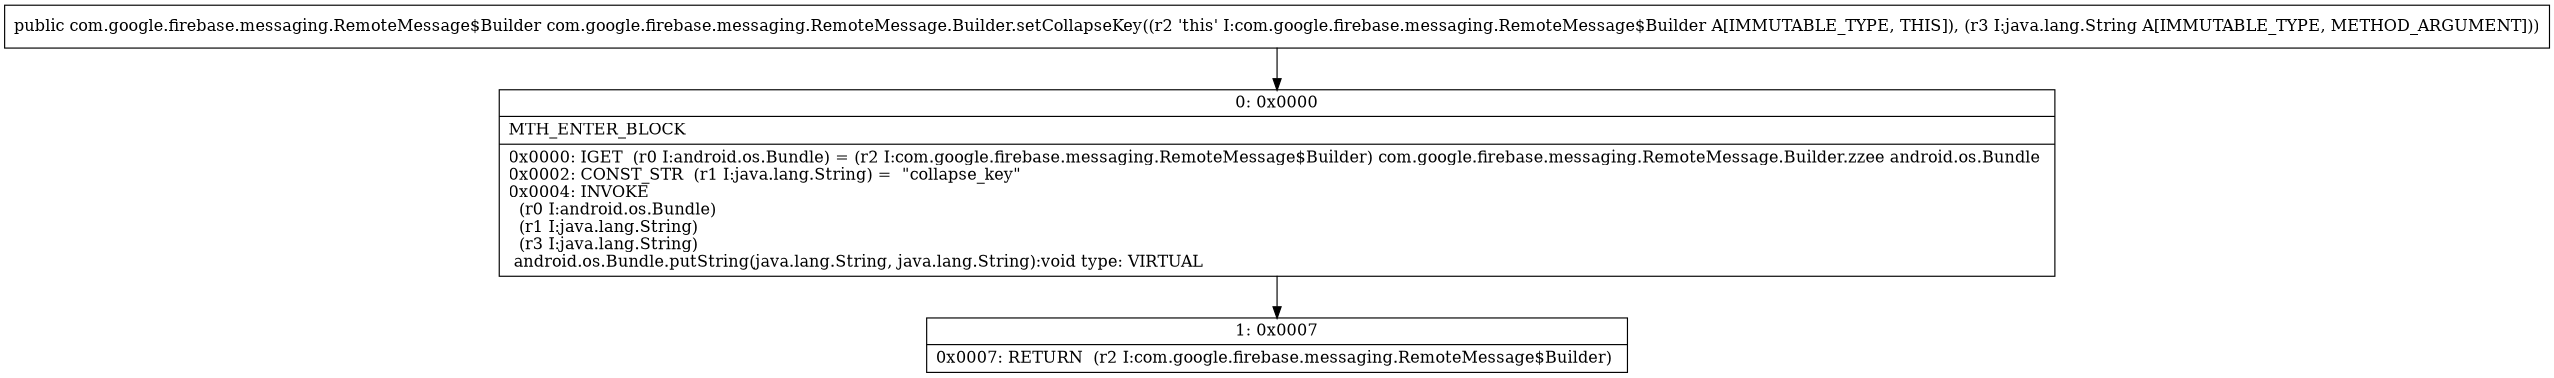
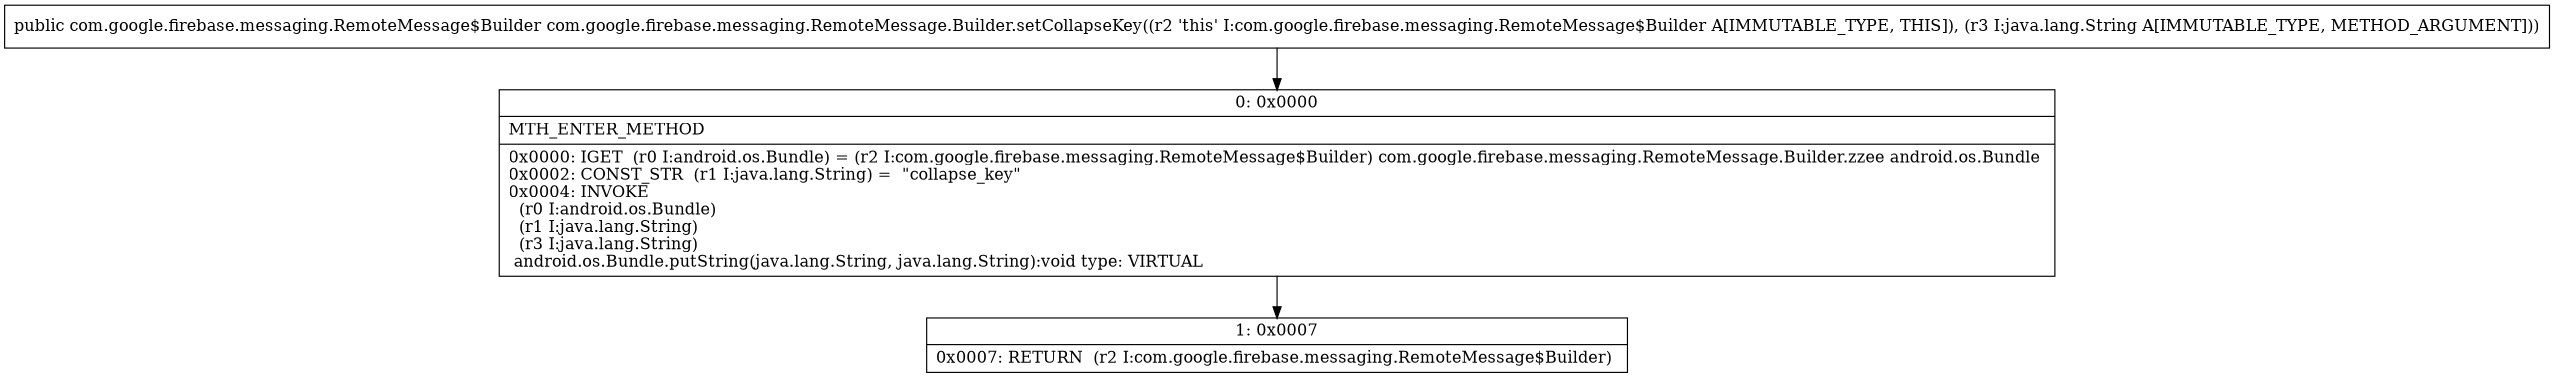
(598, 130) -> (607, 130)
